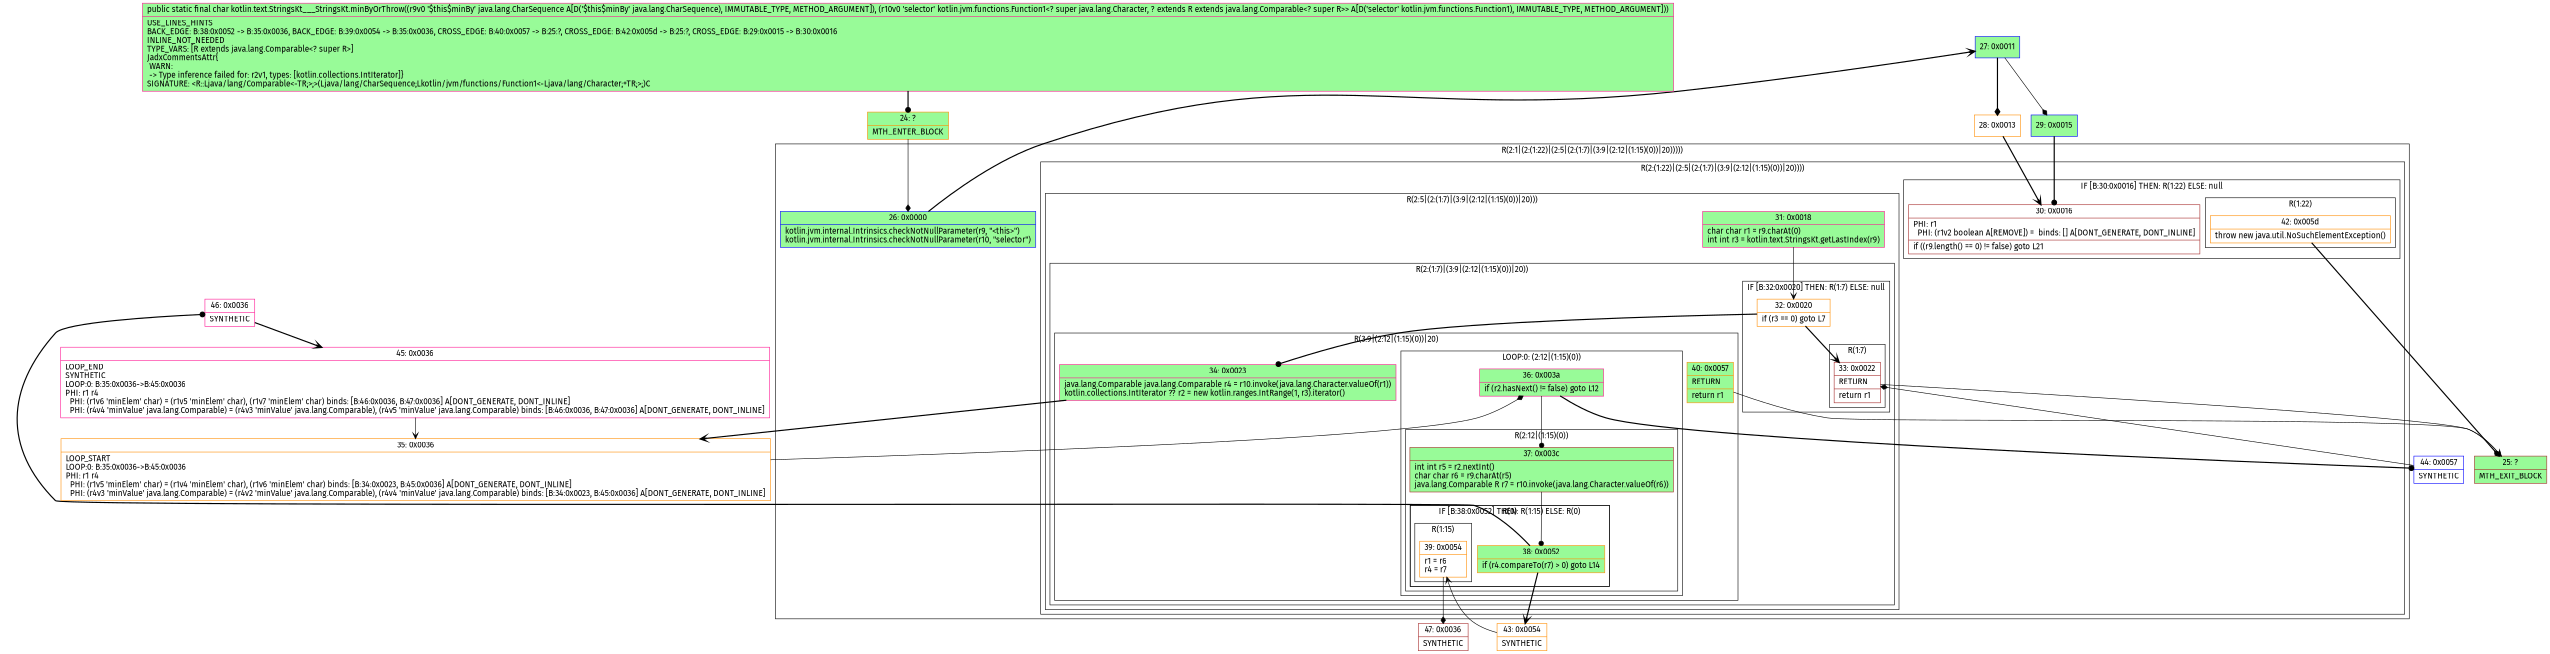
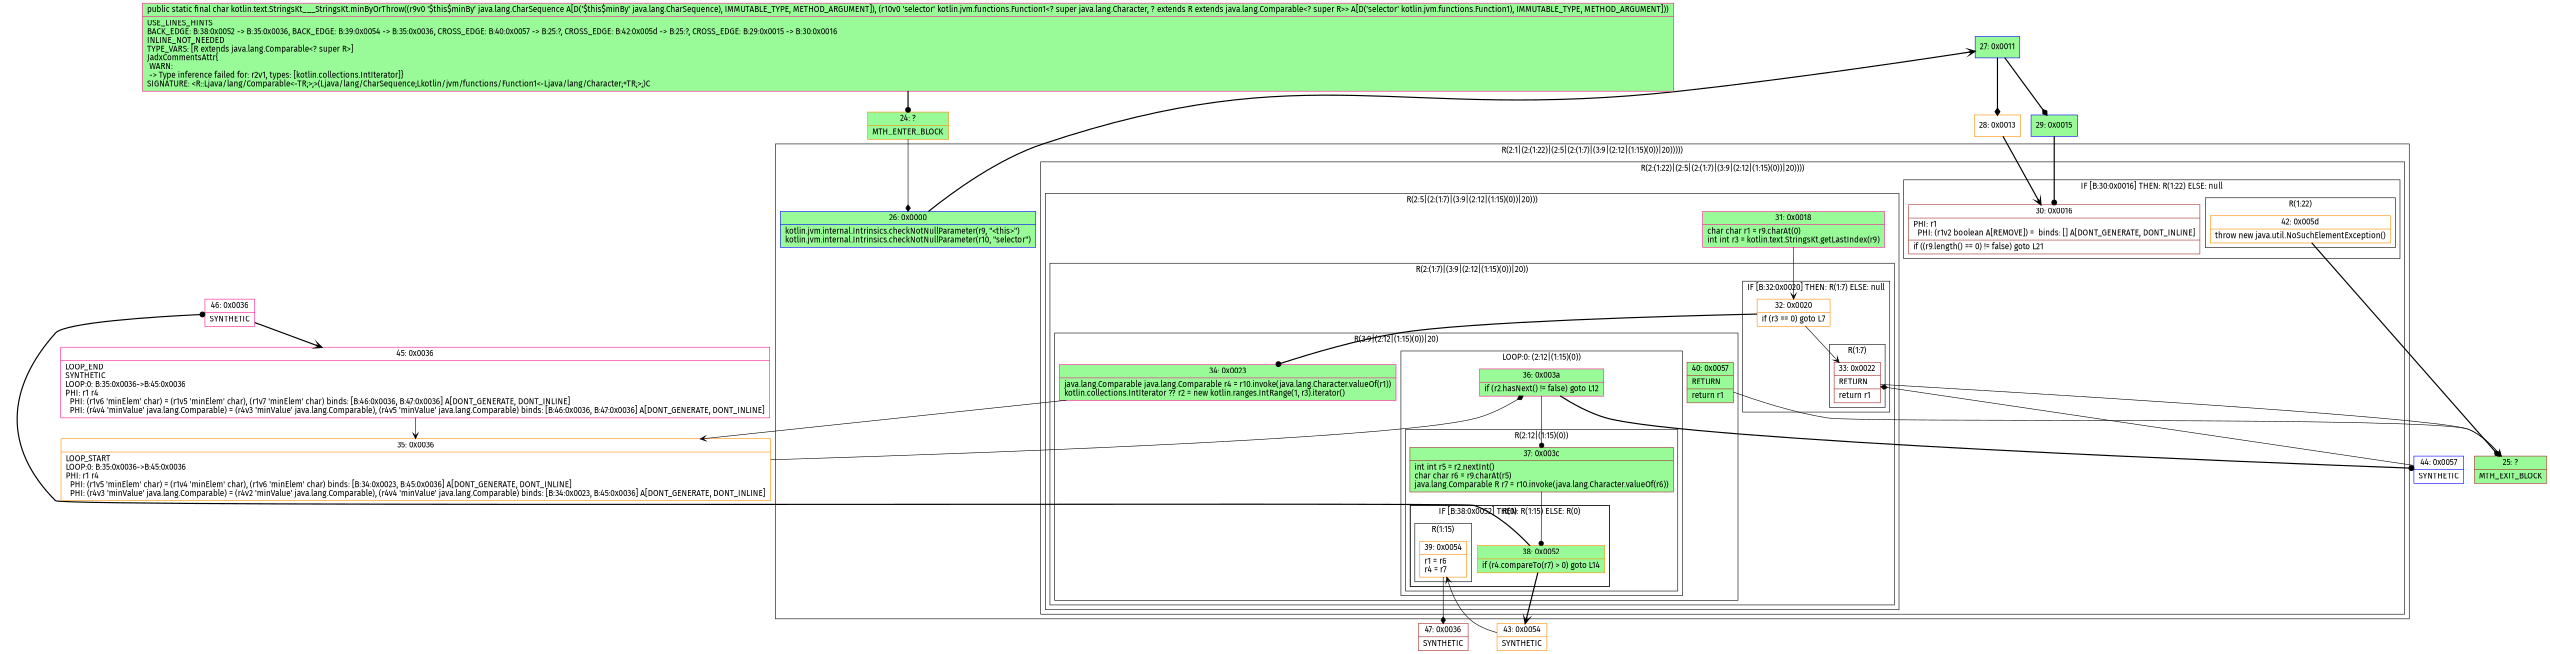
(2024, 84) -> (2024, 84)
(1820, 342) -> (1820, 342)
(1710, 383) -> (1710, 383)
(886, 419) -> (886, 419)
